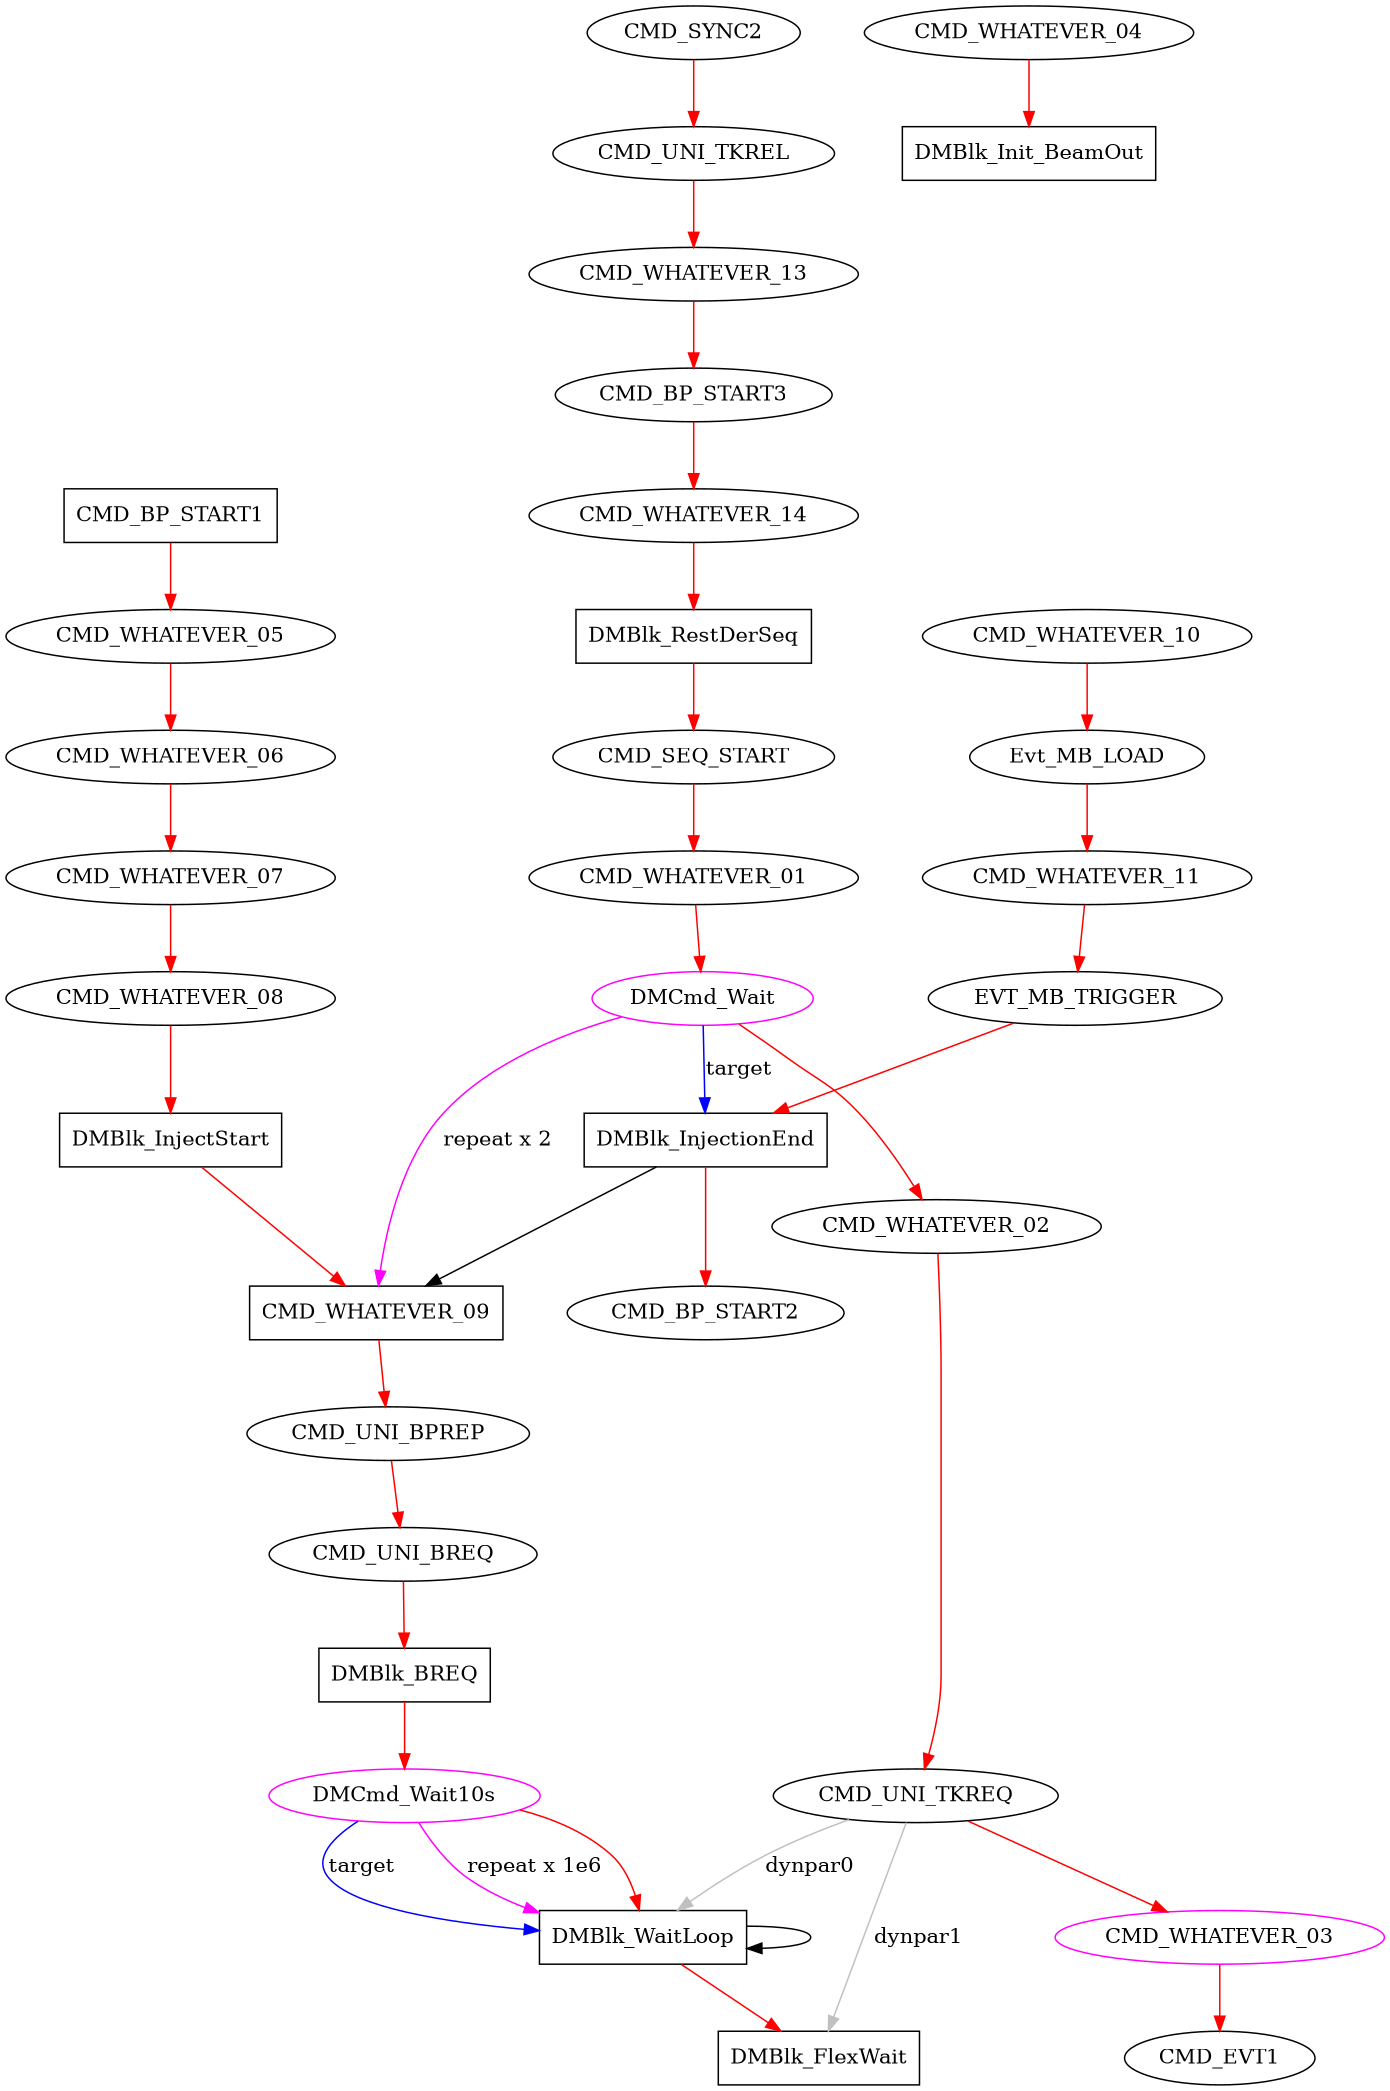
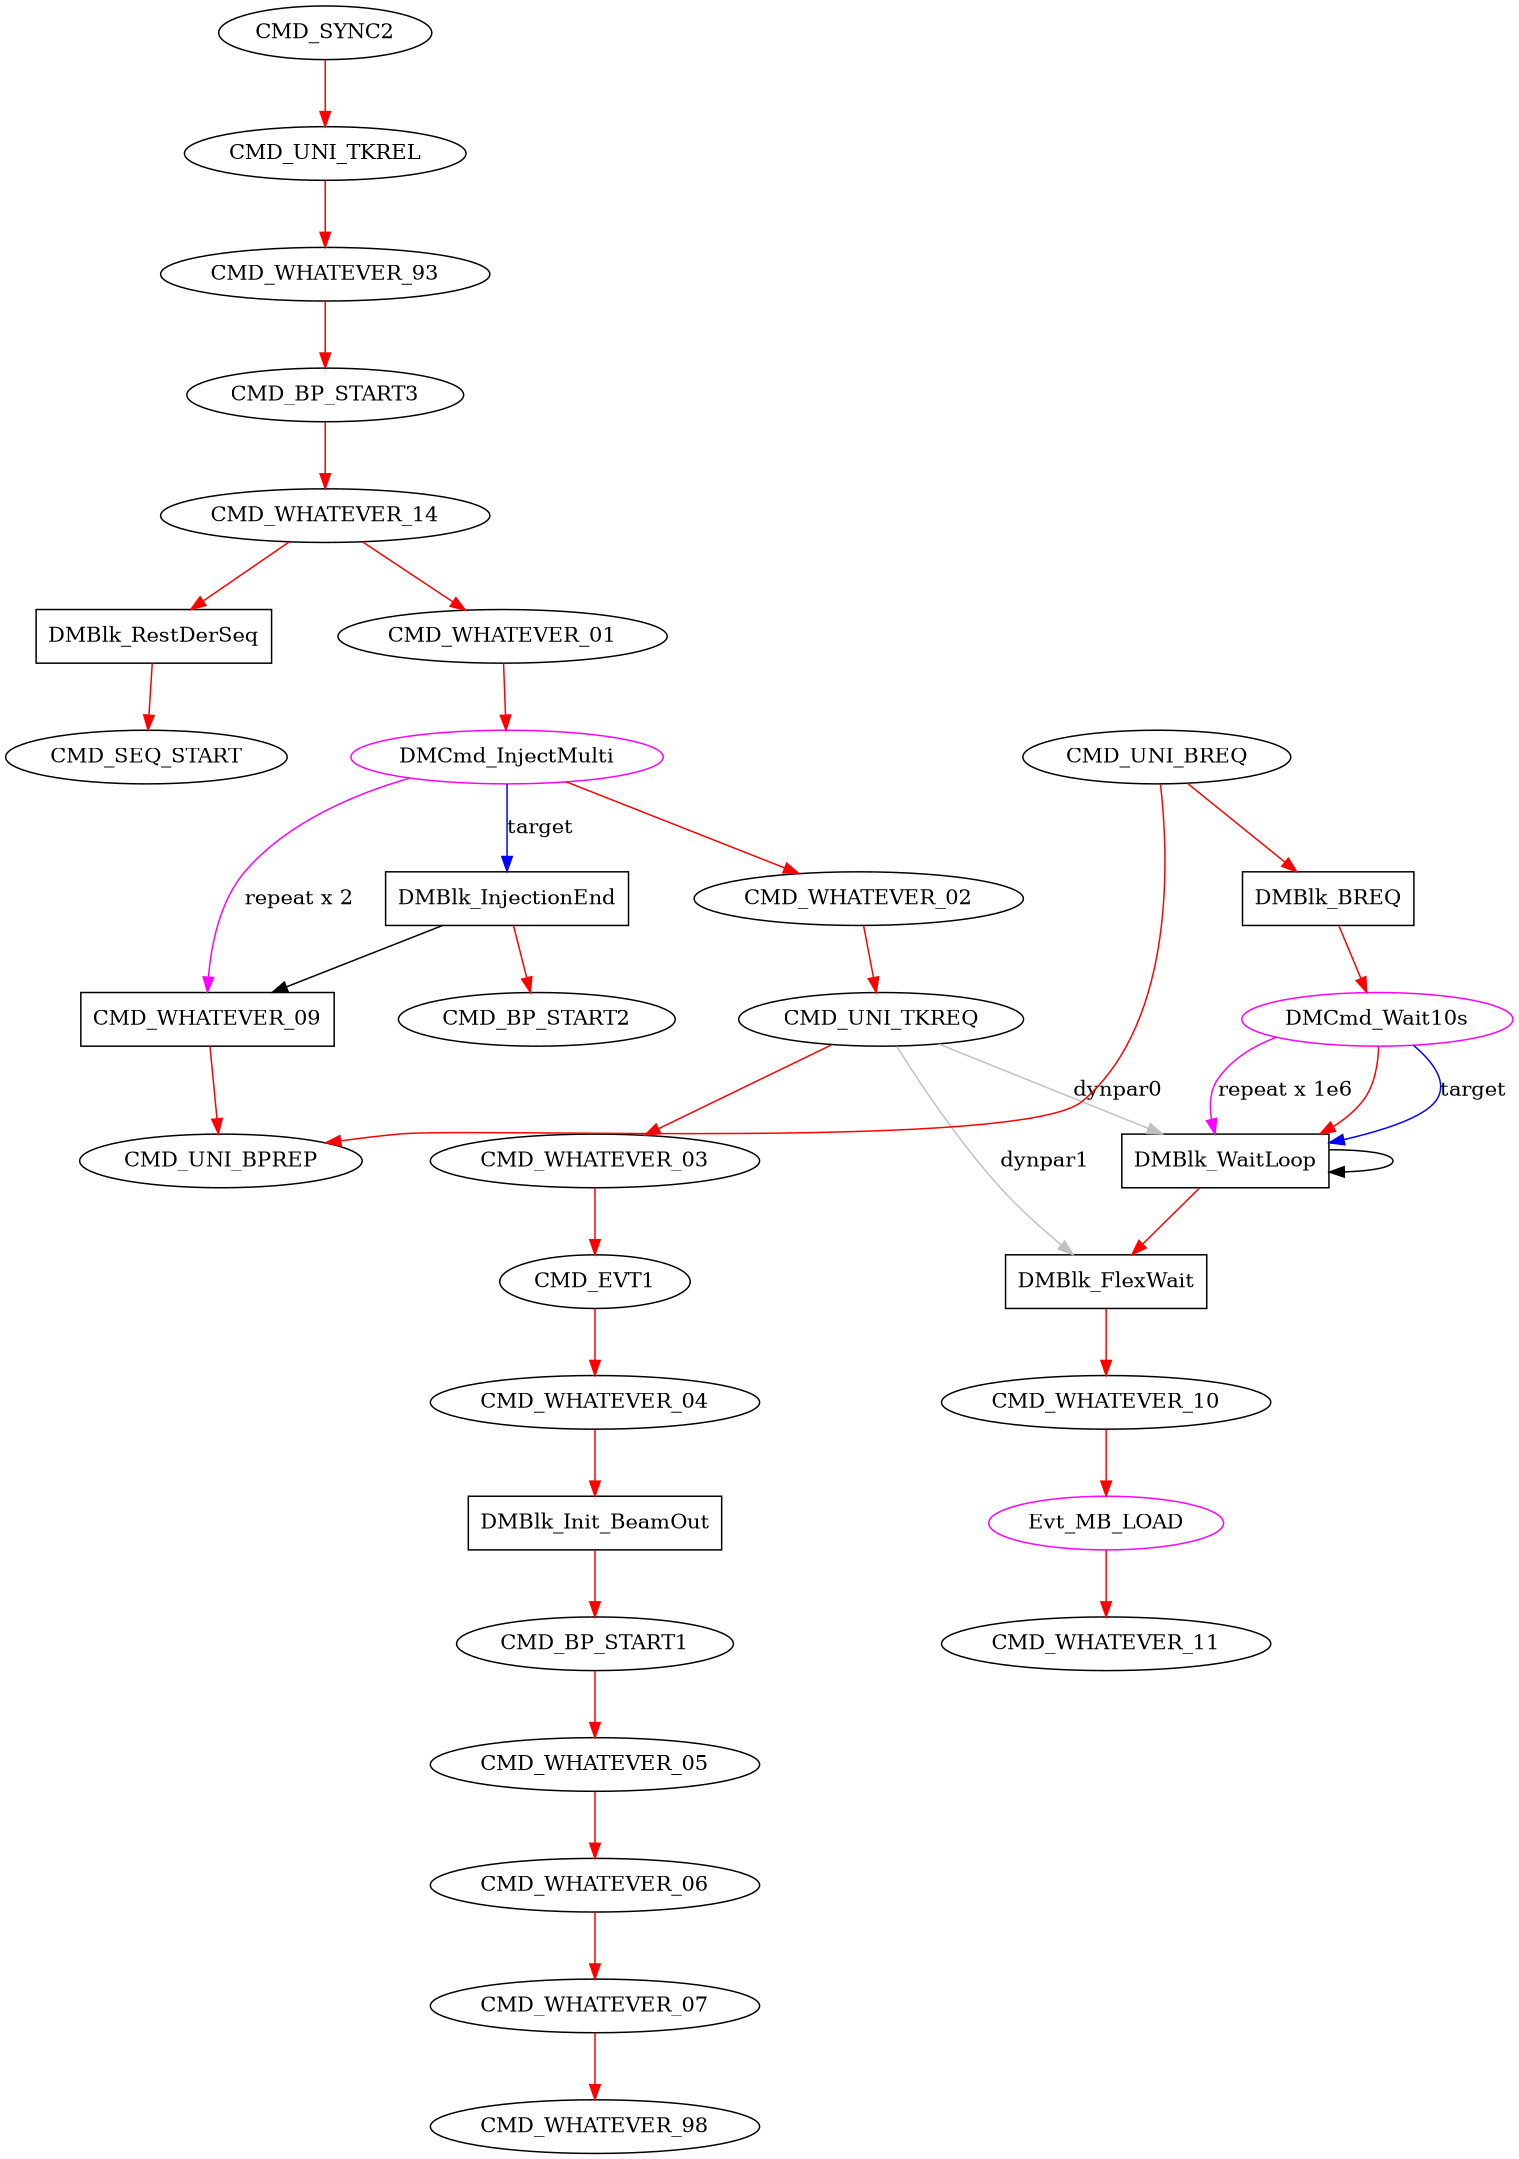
(694, 274) -> (325, 274)
(171, 516) -> (595, 1644)
(1087, 757) -> (1106, 1523)
(694, 810) -> (408, 572)
(171, 998) -> (595, 2127)
(703, 998) -> (507, 757)
(1075, 998) -> none
(171, 1140) -> none
none -> (595, 1335)
none -> (1106, 1335)
(395, 1487) -> (882, 1130)
none -> (595, 1576)
(1220, 1937) -> (595, 1161)
